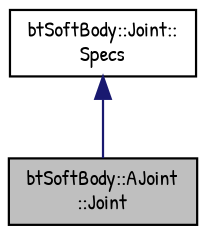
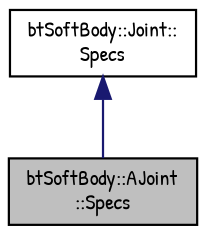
(103, 192) -> (103, 192)
